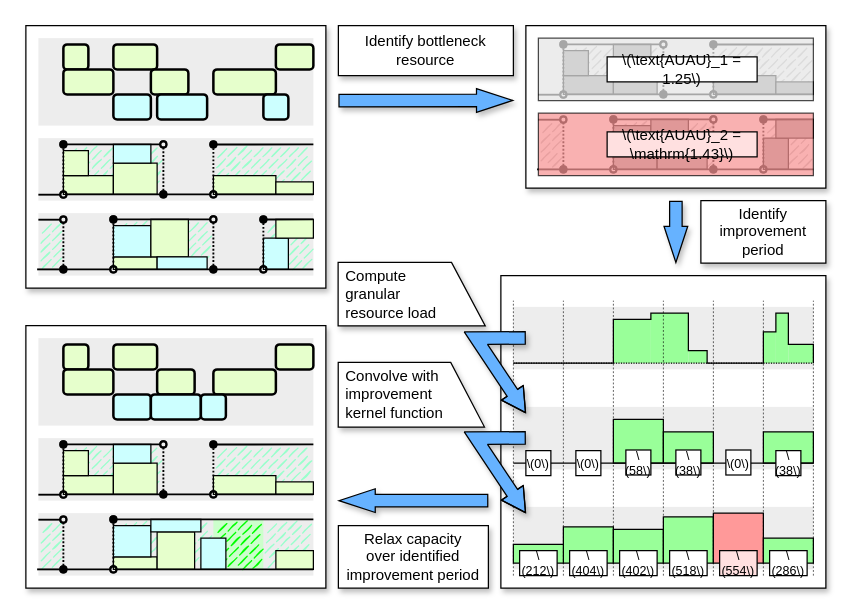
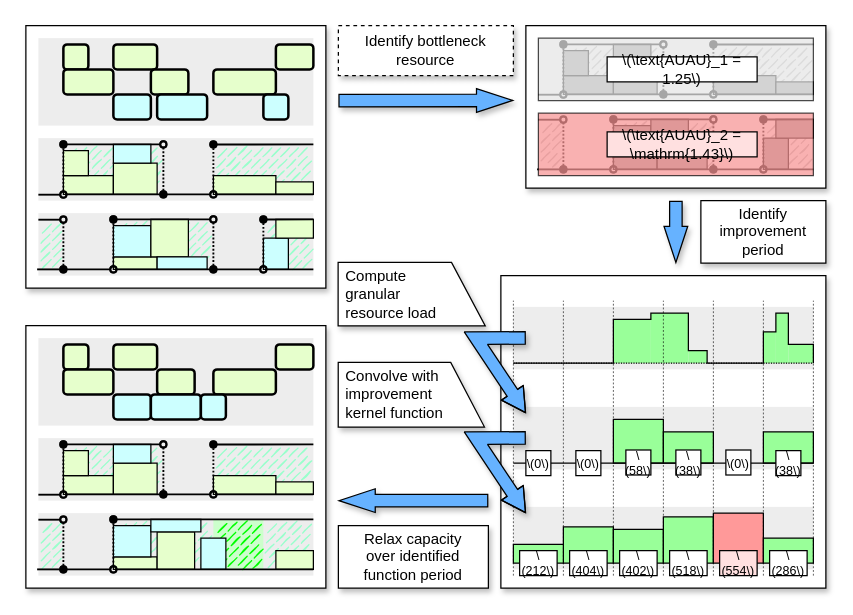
(426, 51) -> (426, 51)
(413, 557) -> (413, 557)
